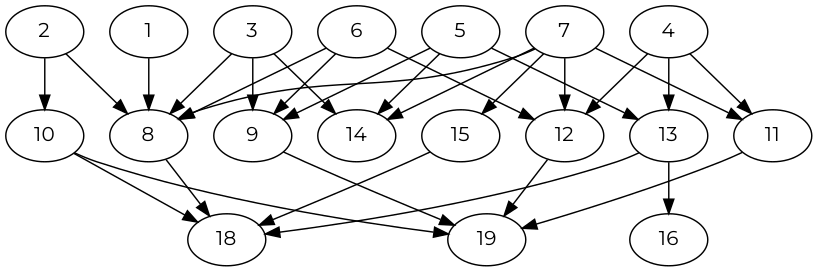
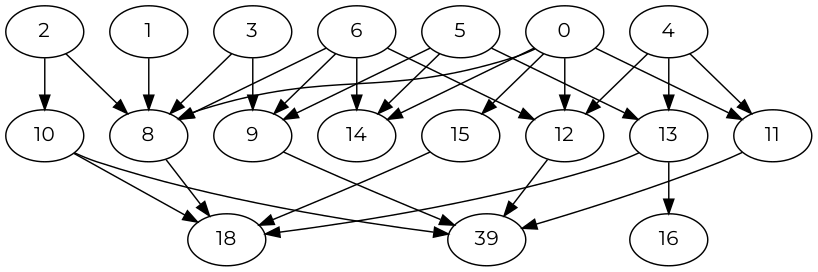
(565, 32) -> (565, 32)
(298, 77) -> (357, 74)
(487, 240) -> (487, 240)
